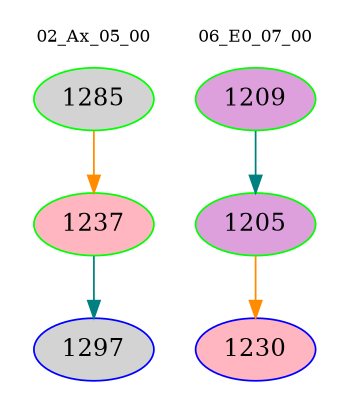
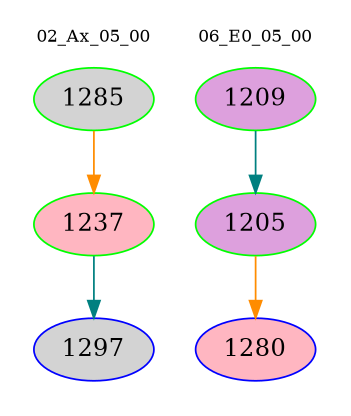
(256, 37) -> (256, 37)
(256, 350) -> (256, 350)
